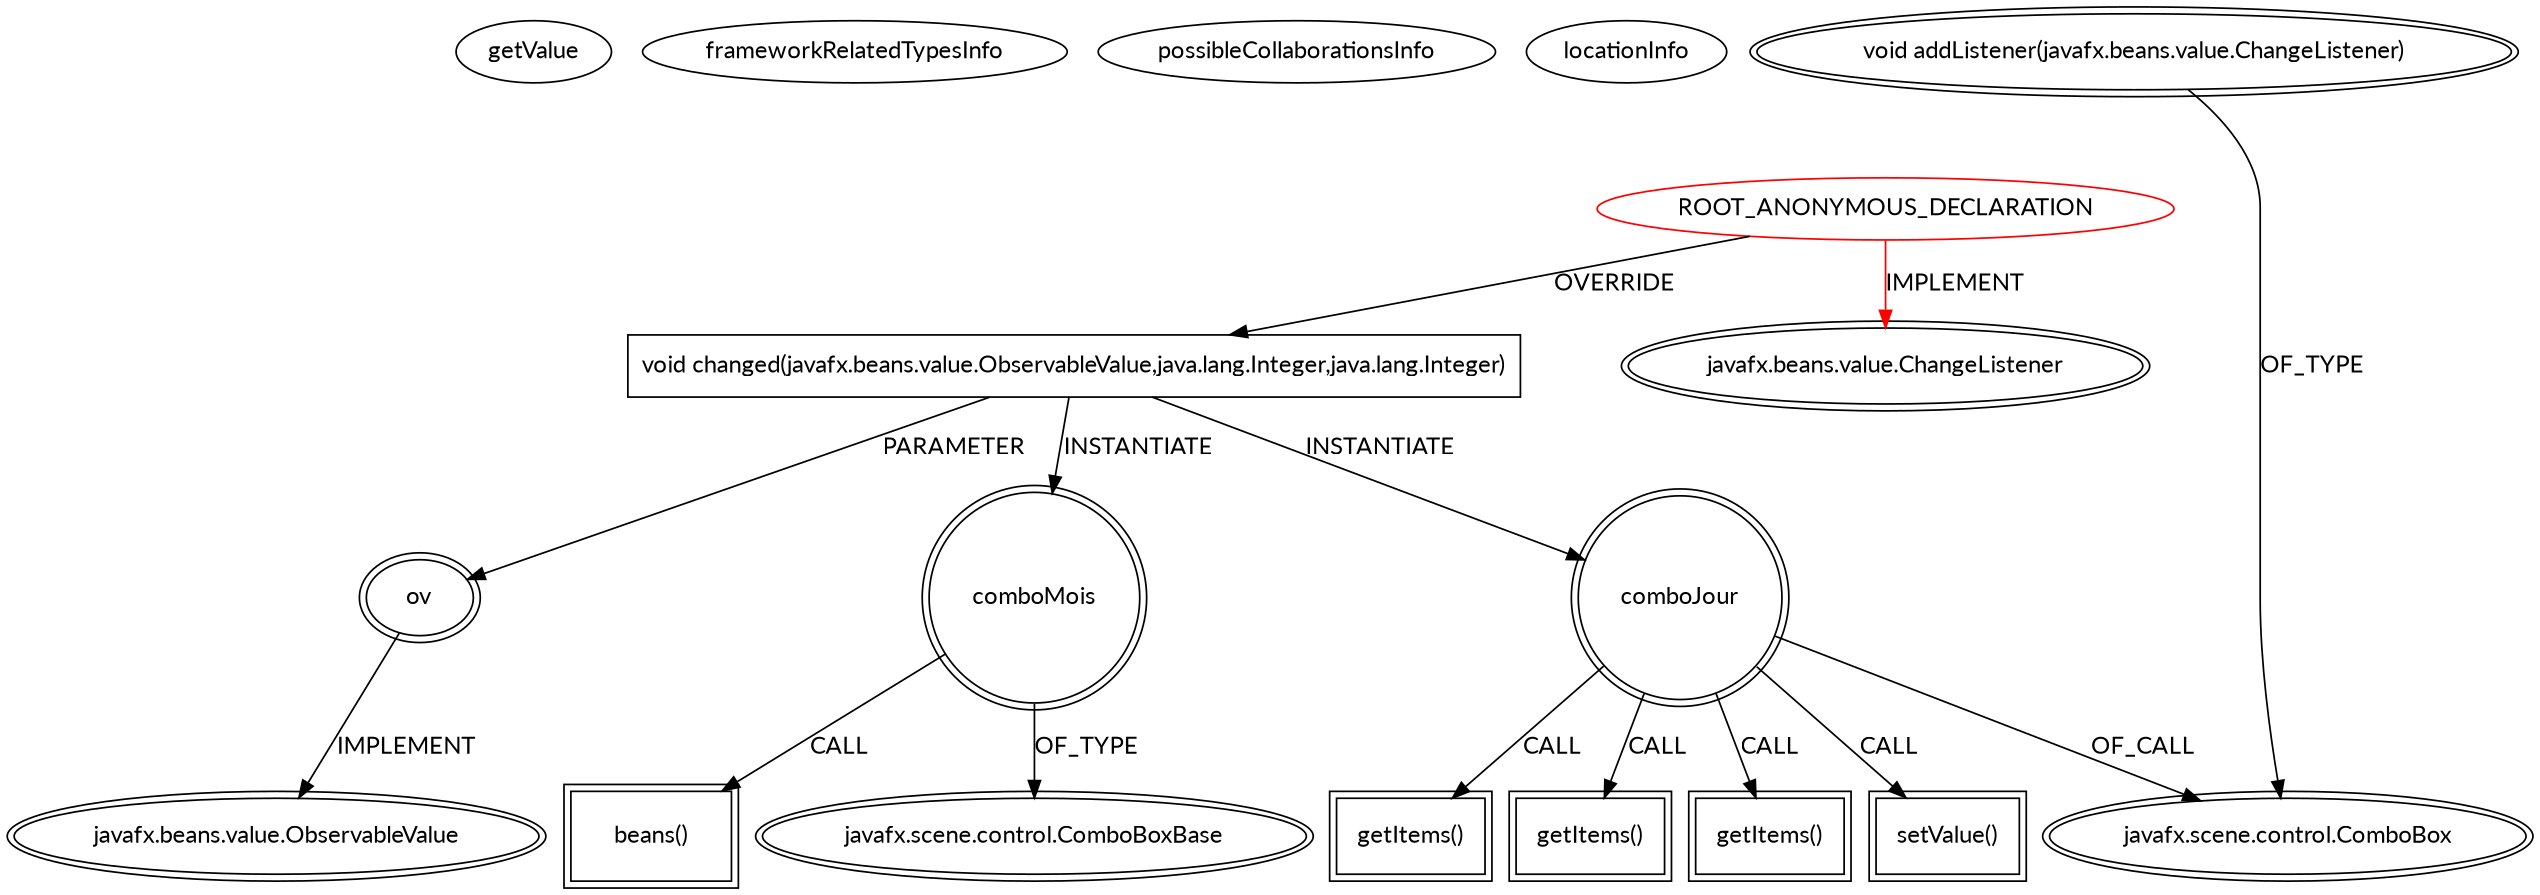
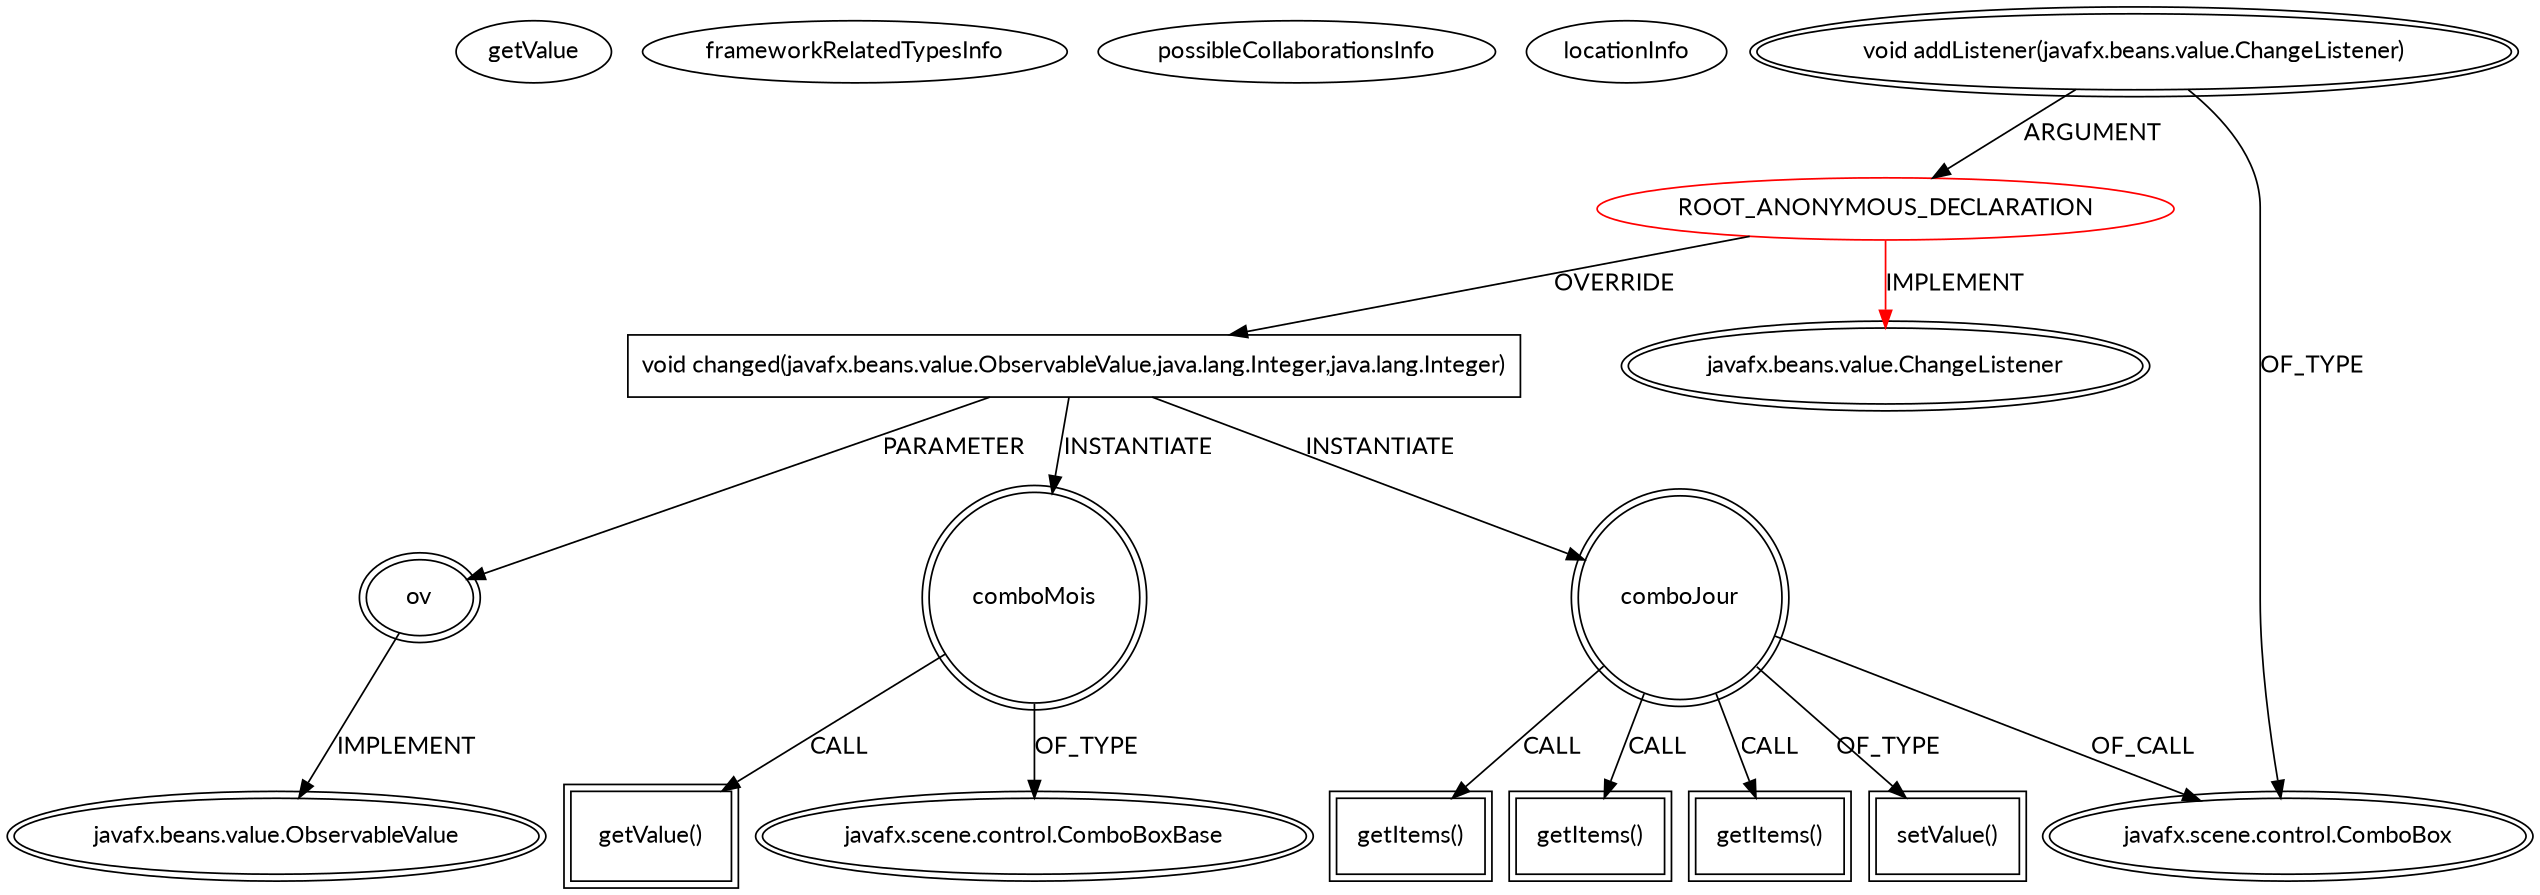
none -> (2012, 129)
(1889, 747) -> (1889, 747)
(651, 836) -> (651, 836)
